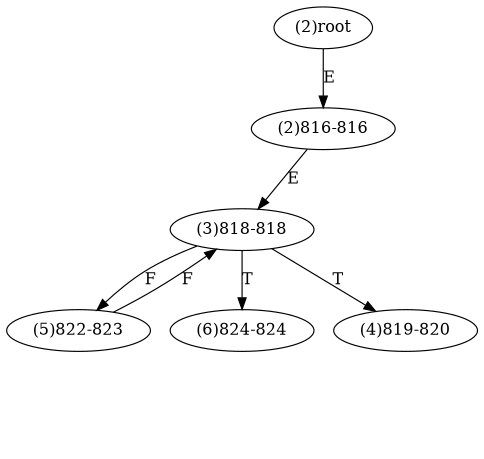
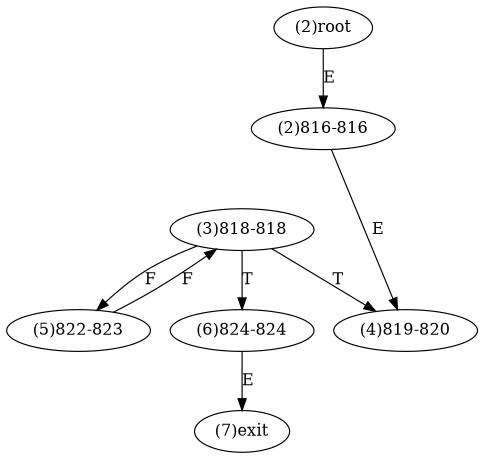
(286, 175) -> (362, 224)
none -> (242, 431)
